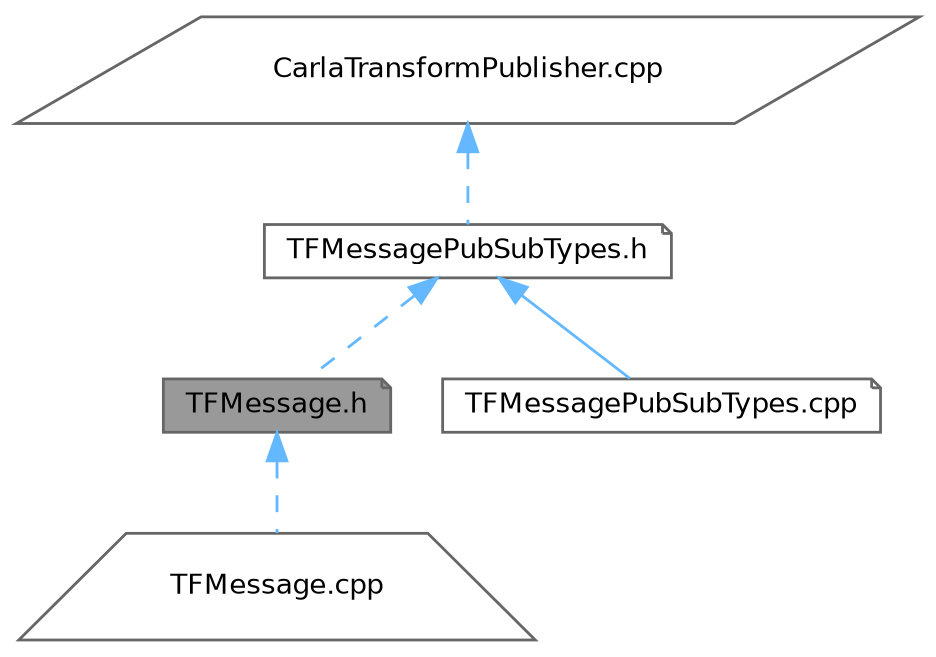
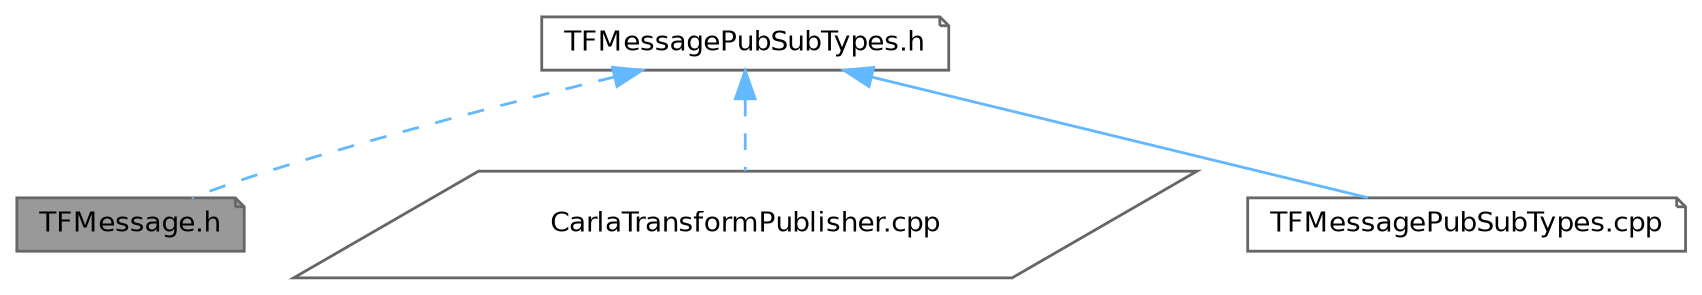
(468, 188) -> (745, 135)
(277, 587) -> none
